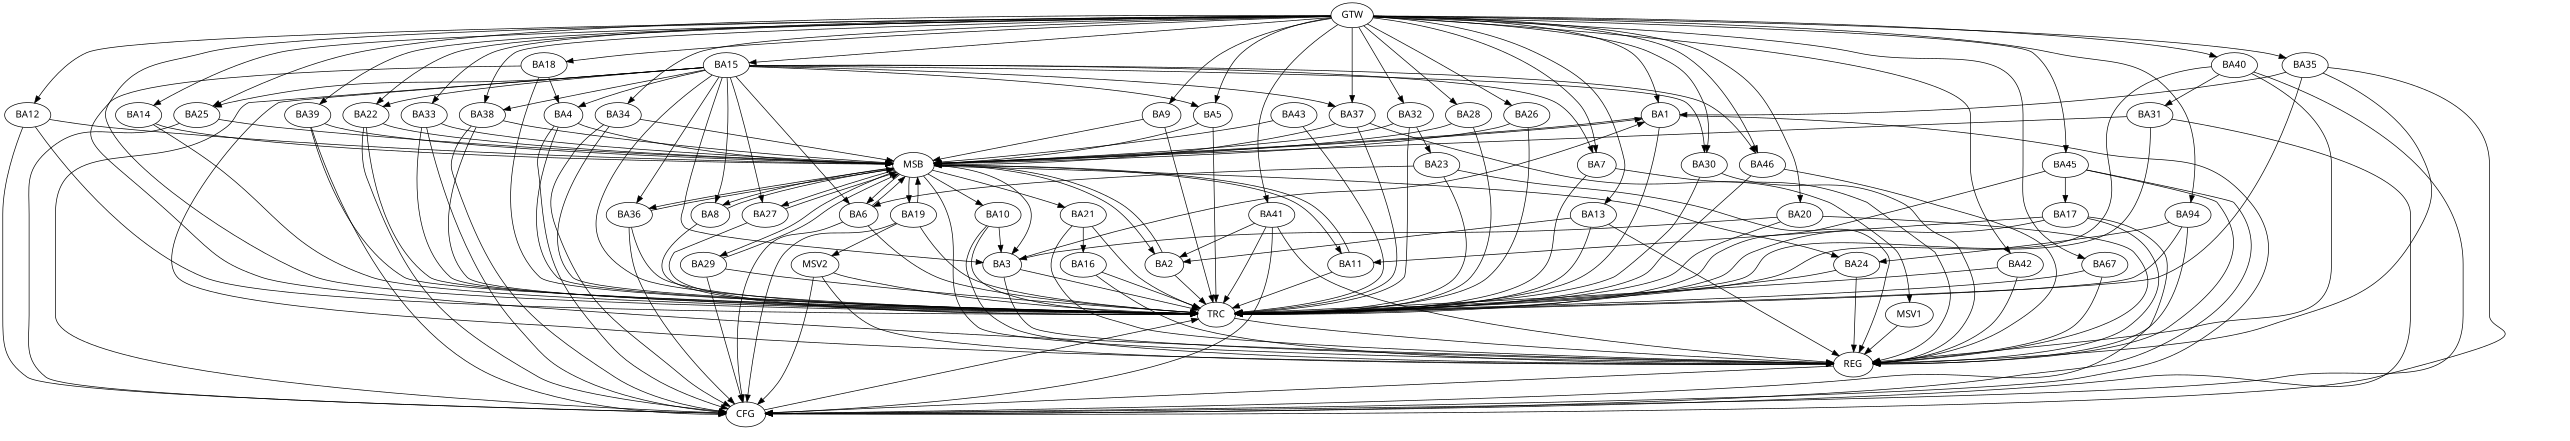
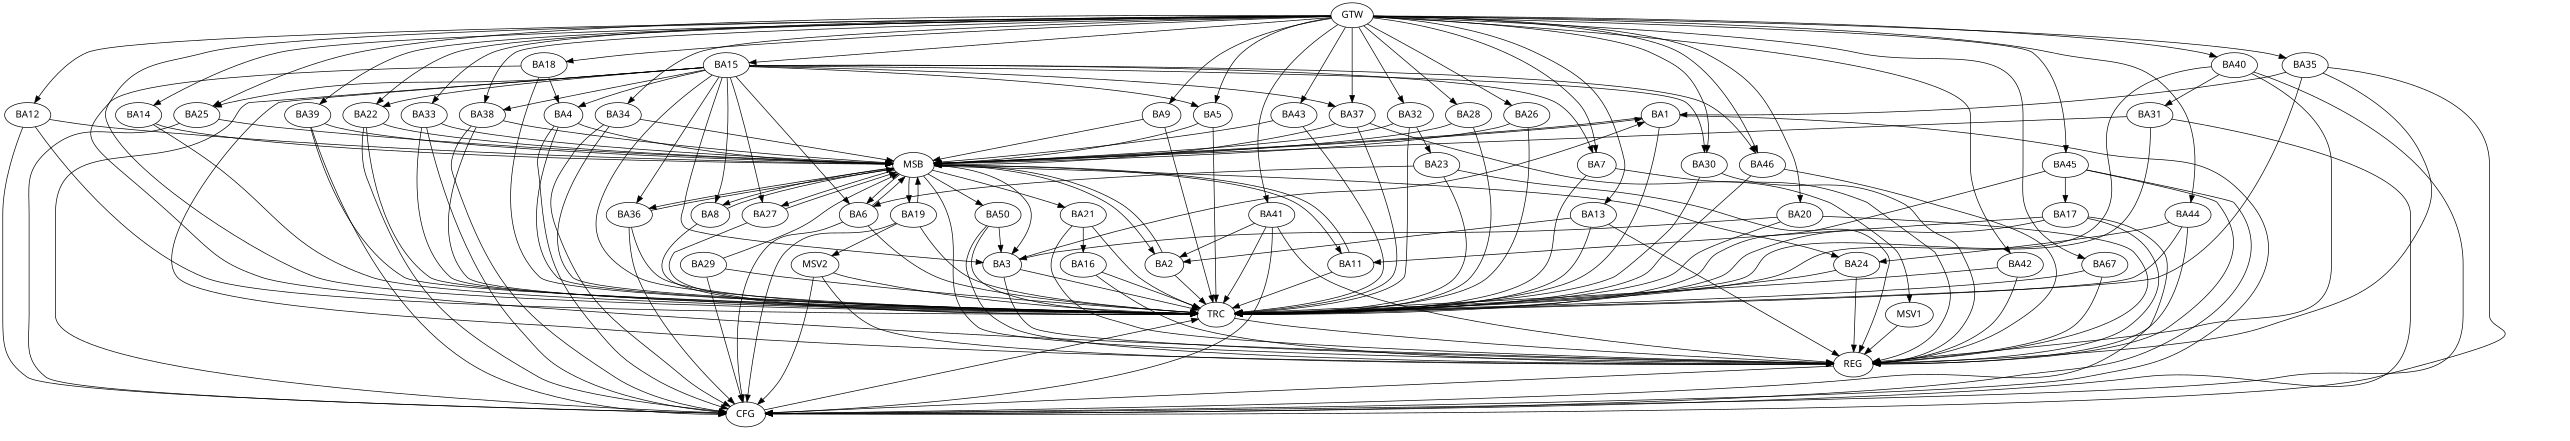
(1530, 26) -> (1325, 62)
(811, 212) -> none
(998, 215) -> (998, 215)
(2188, 215) -> (2188, 215)
